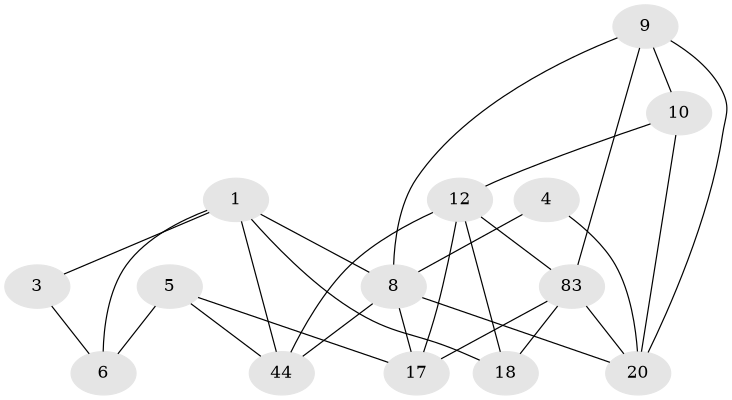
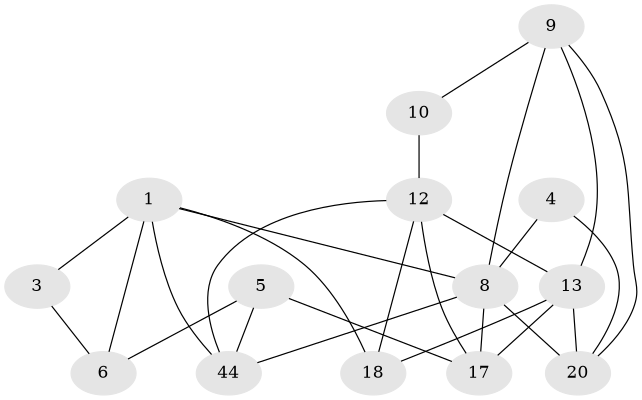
(659, 243) -> none
(572, 287) -> (572, 287)
